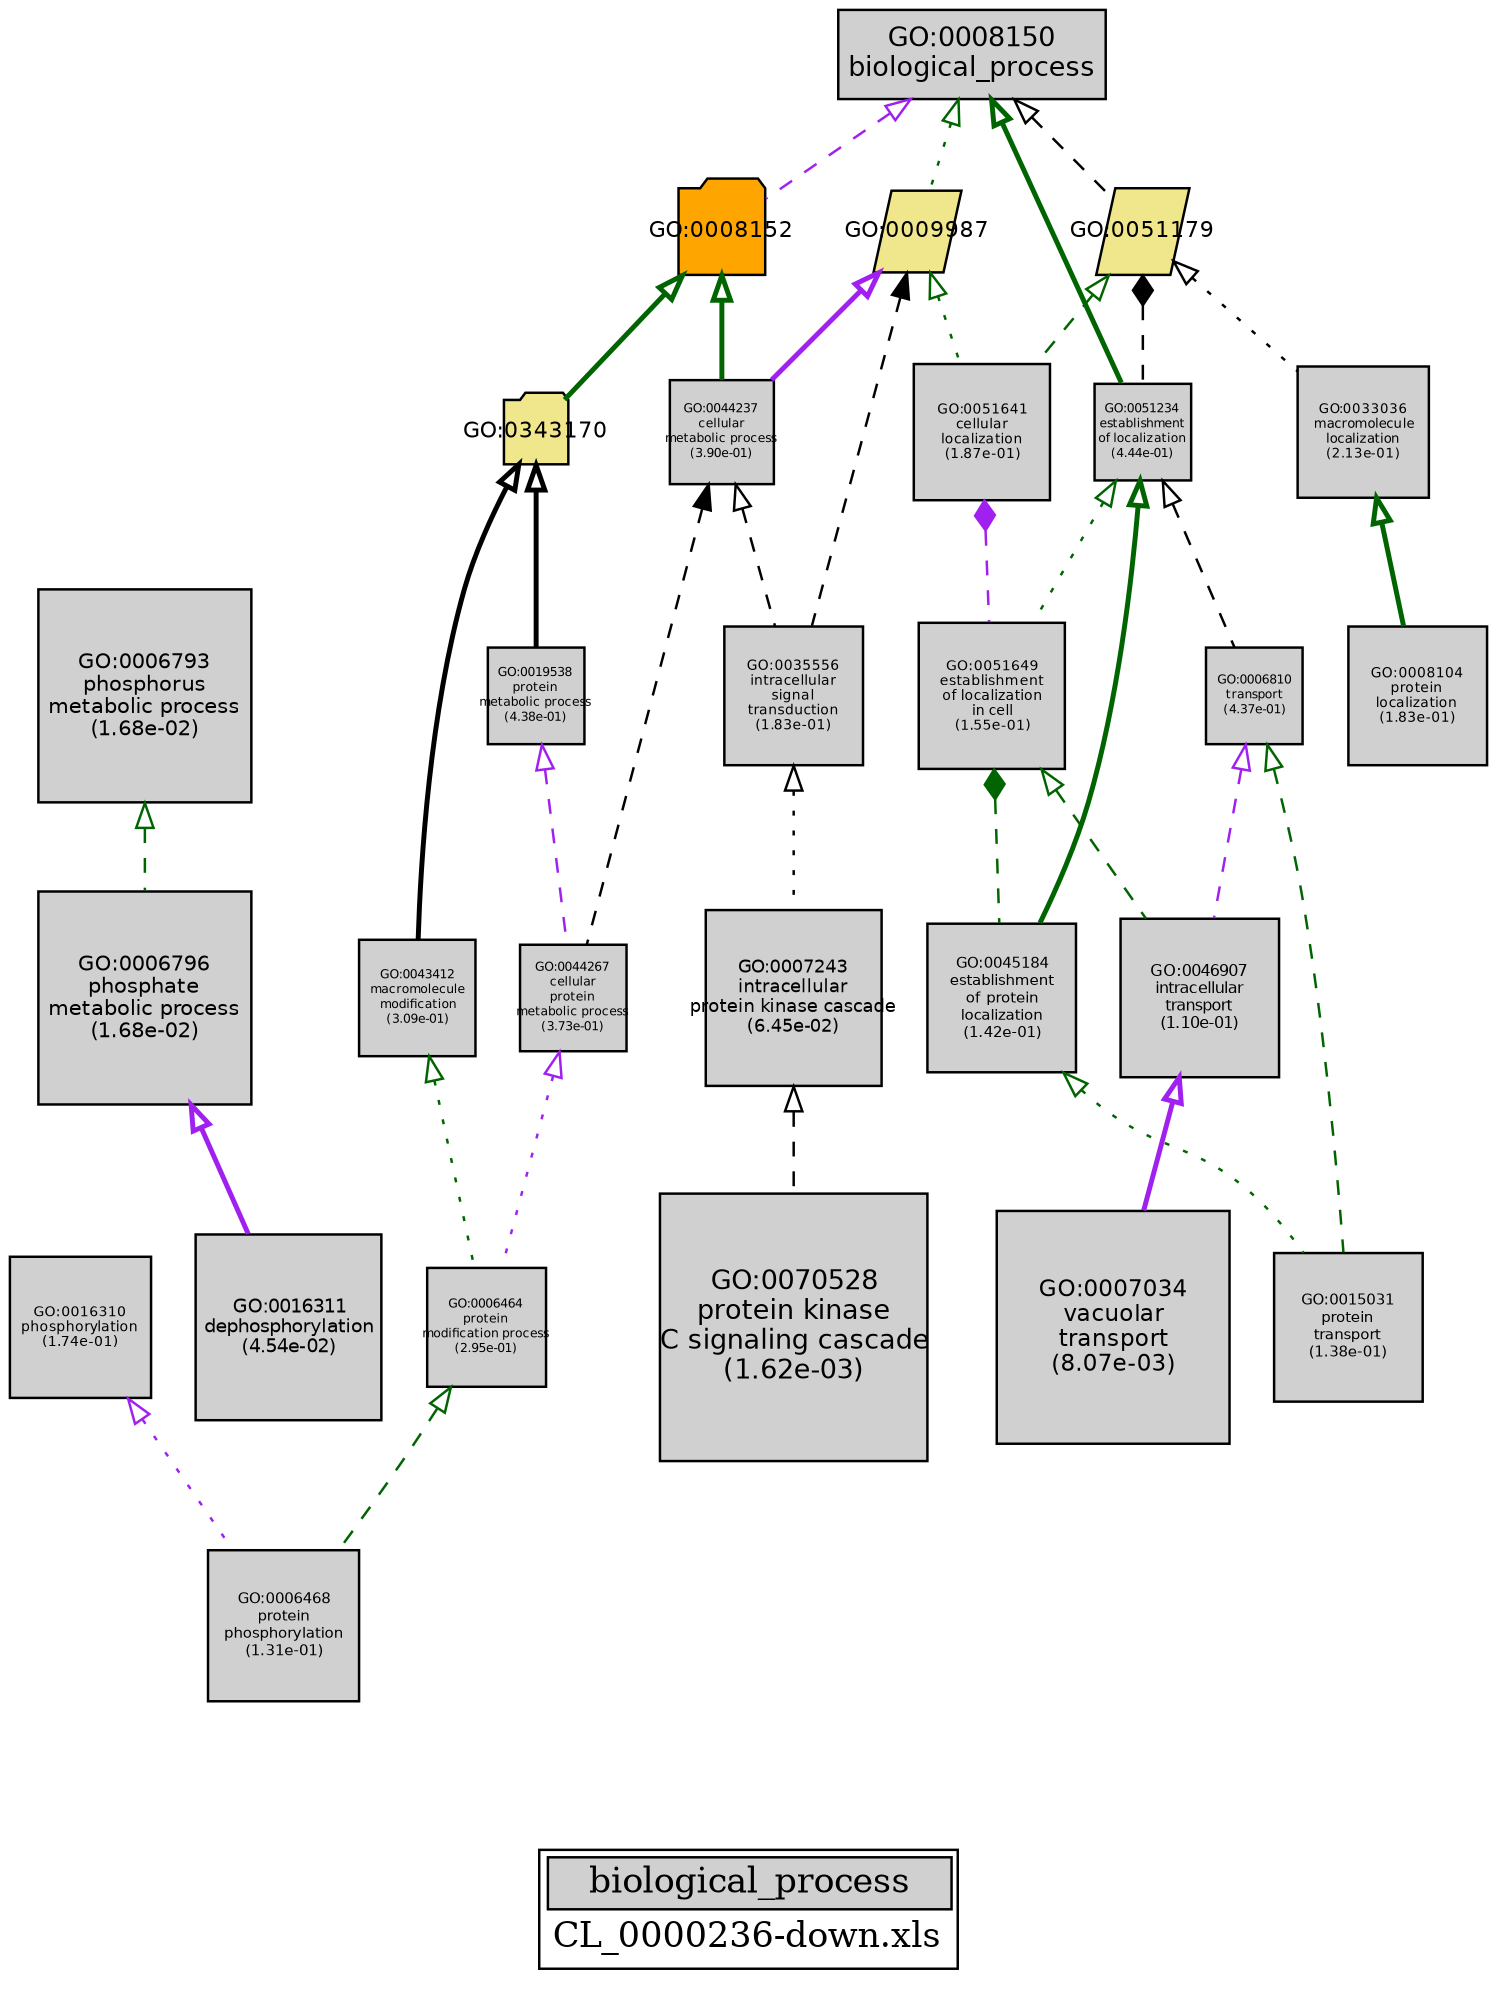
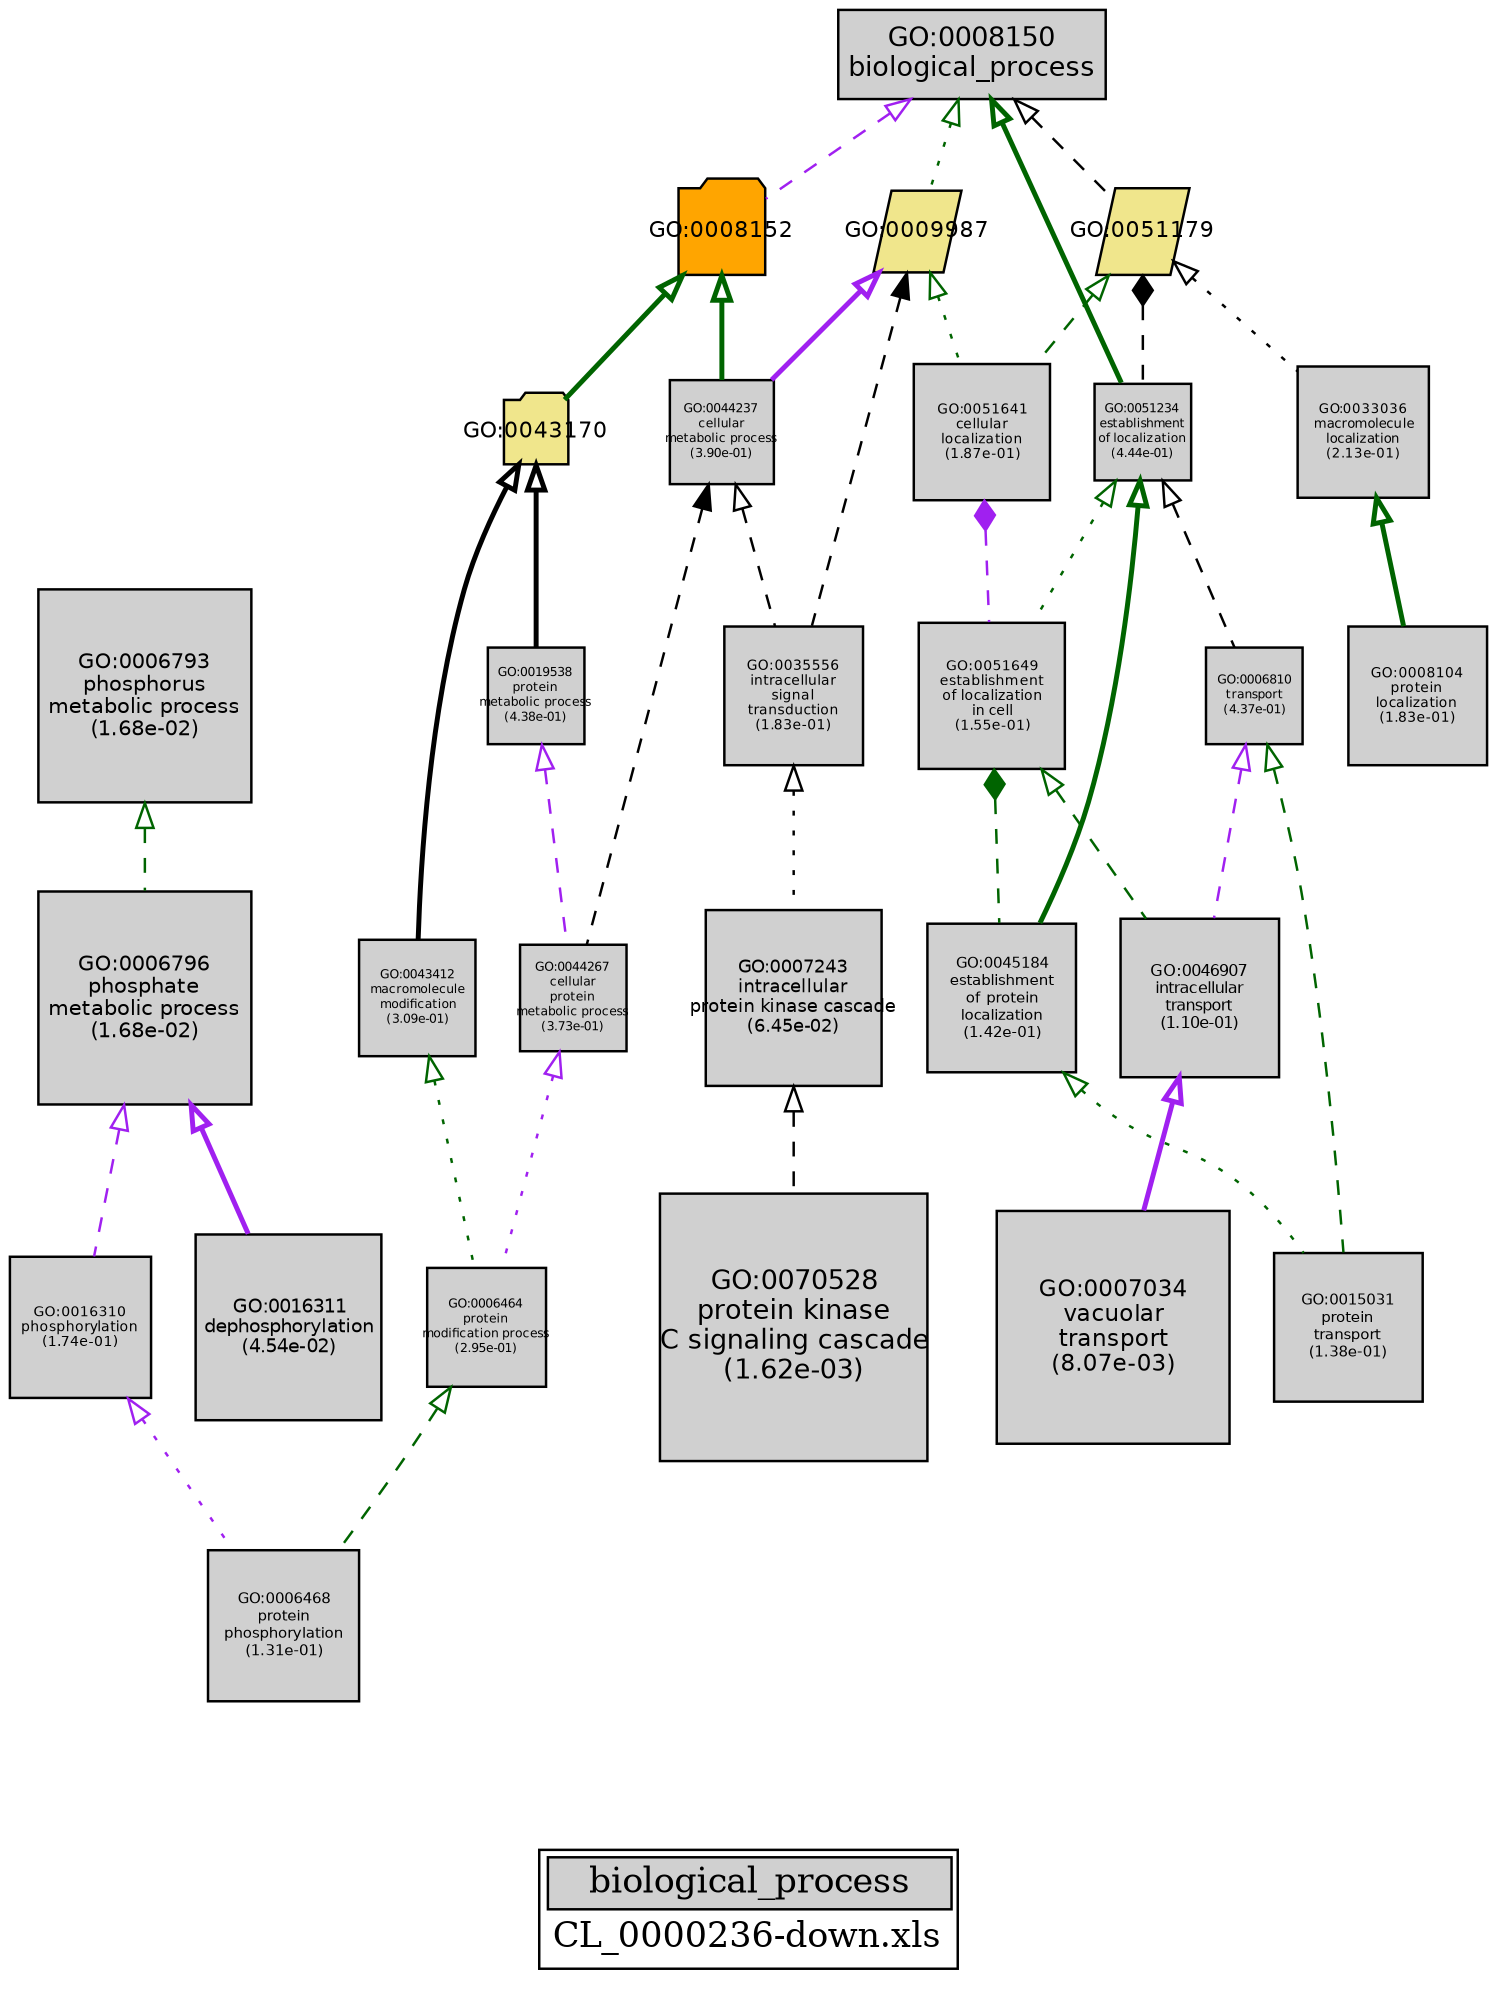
(536, 432) -> (536, 432)
none -> (107, 1193)
